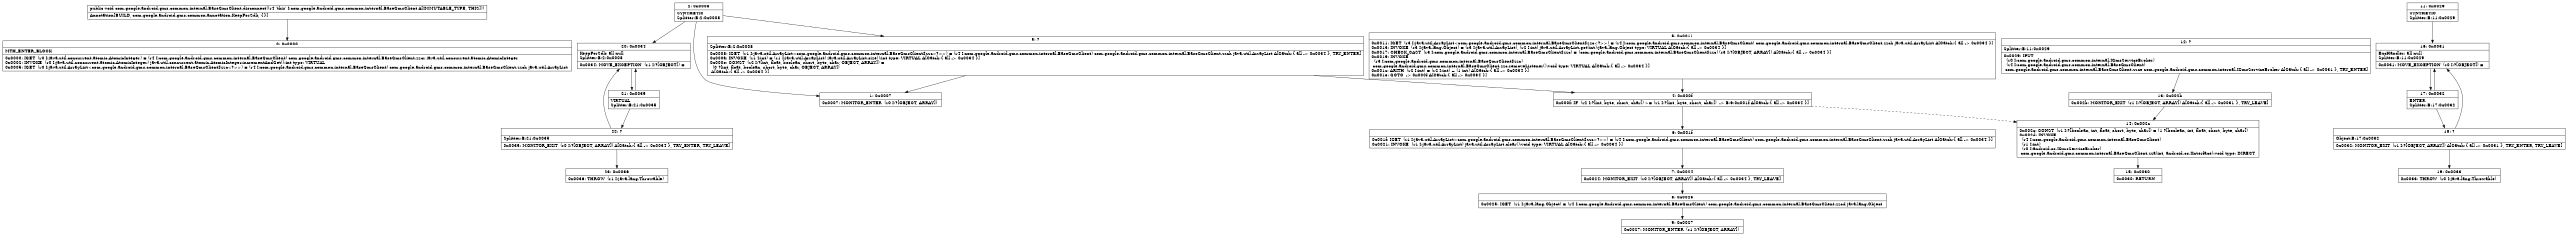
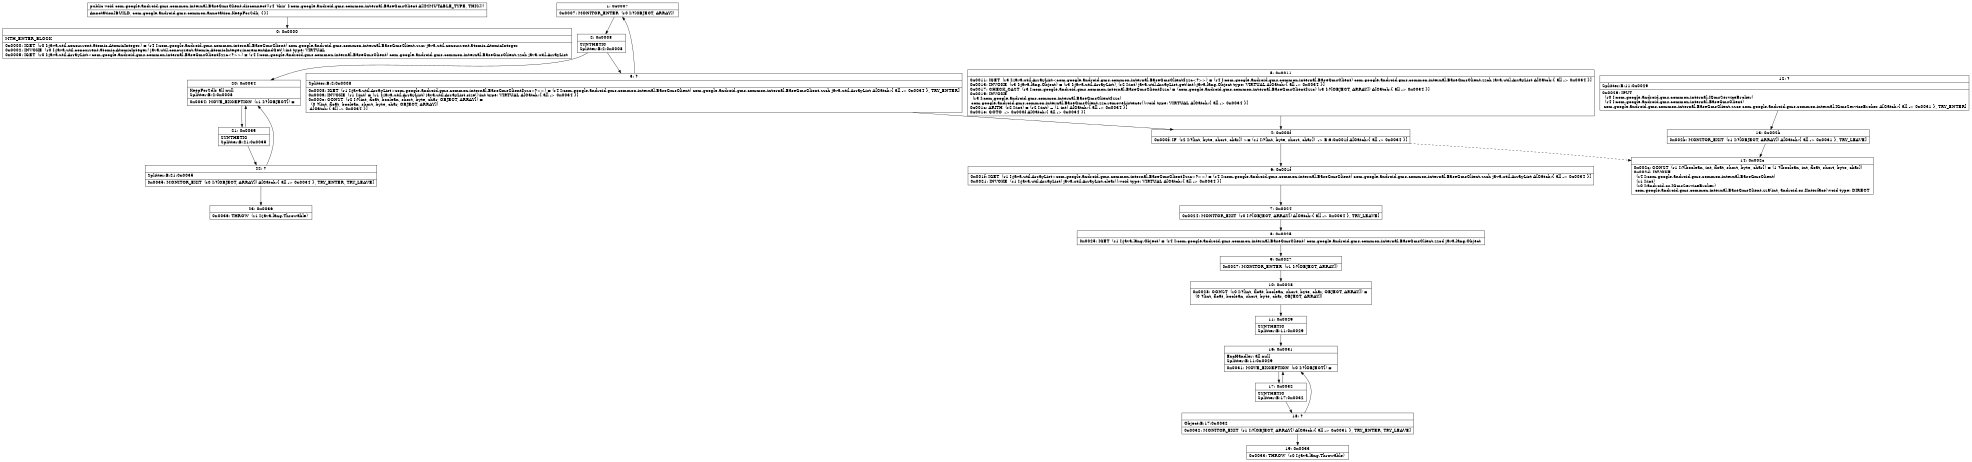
(730, 87) -> (611, 24)
(621, 101) -> (234, 138)
(2418, 101) -> (1271, 393)
(2138, 176) -> none
none -> (1281, 293)
